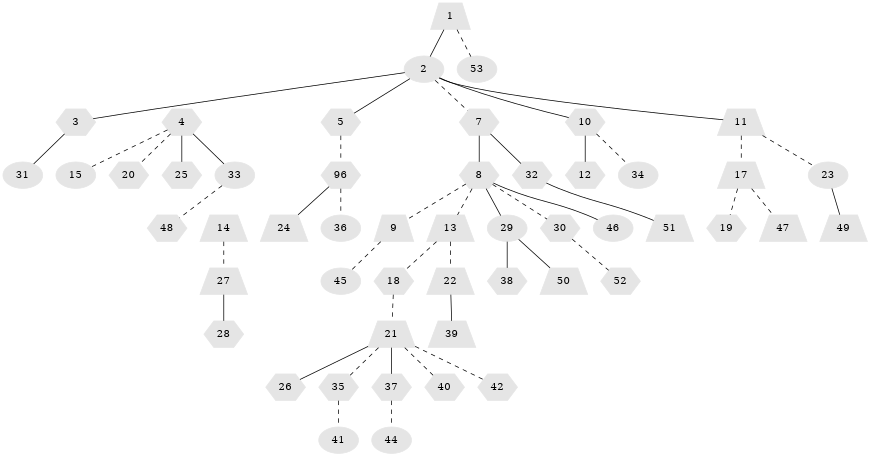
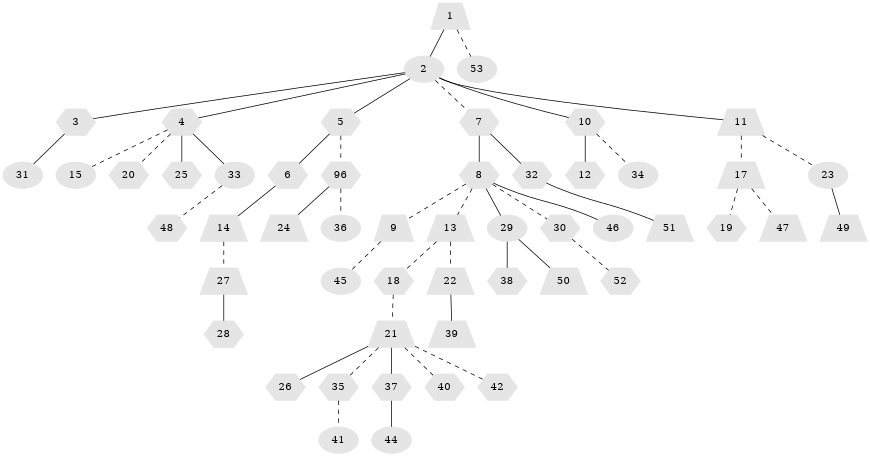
none -> (302, 96)
none -> (288, 175)
(392, 414) -> (392, 414)
